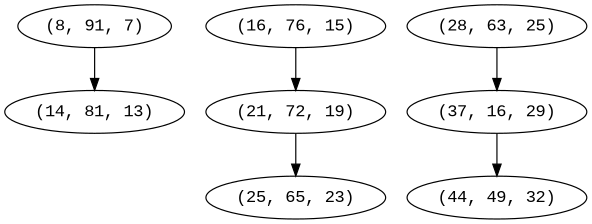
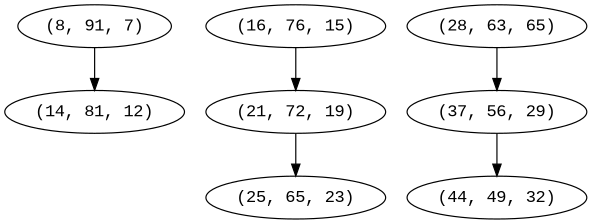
(497, 26) -> (497, 26)
(95, 112) -> (95, 112)
(497, 112) -> (497, 112)
